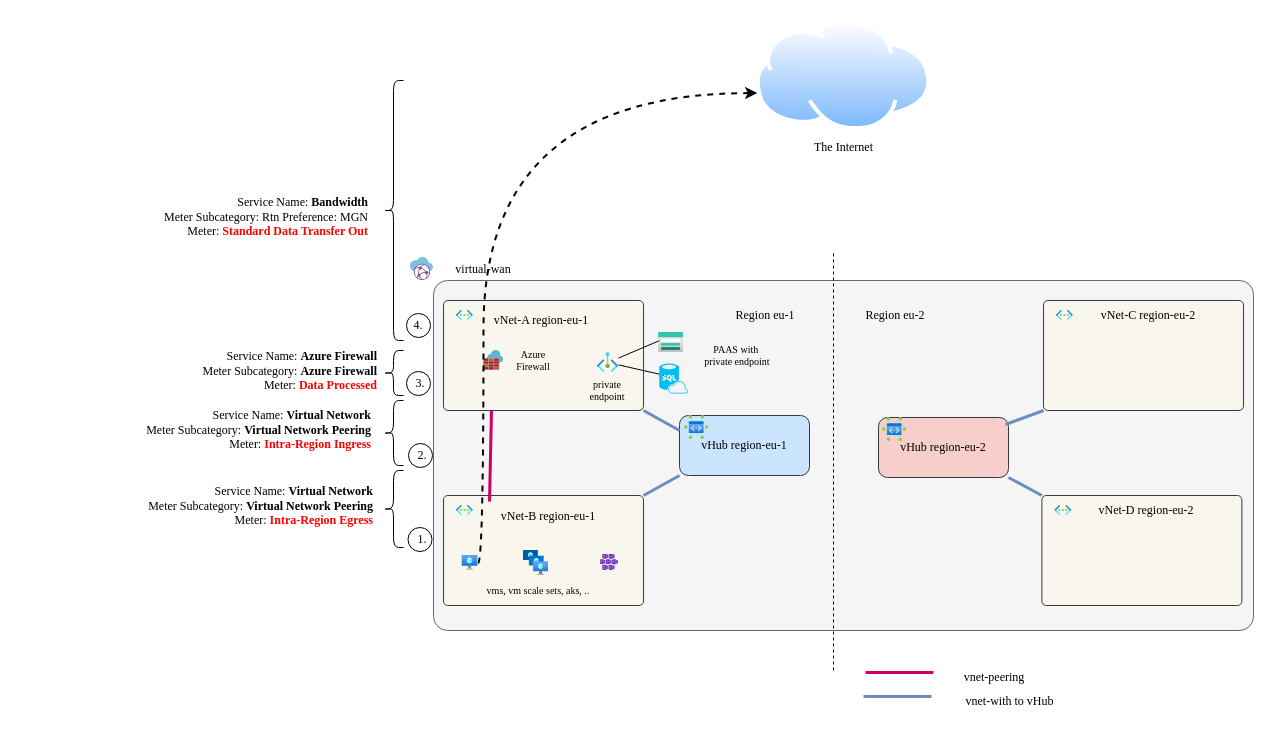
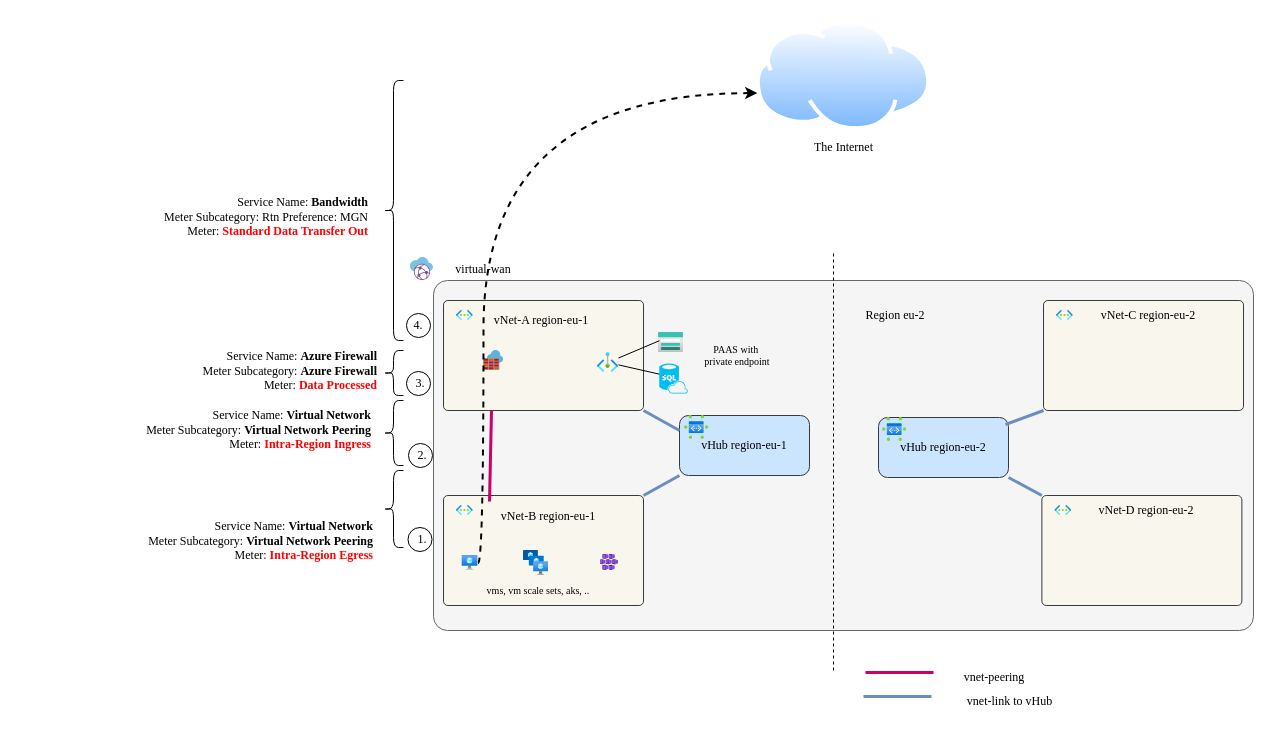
(766, 316) -> none
(534, 361) -> none
(608, 391) -> none
(944, 448) -> (944, 448)
(201, 499) -> (201, 534)
(1010, 702) -> (1010, 702)
